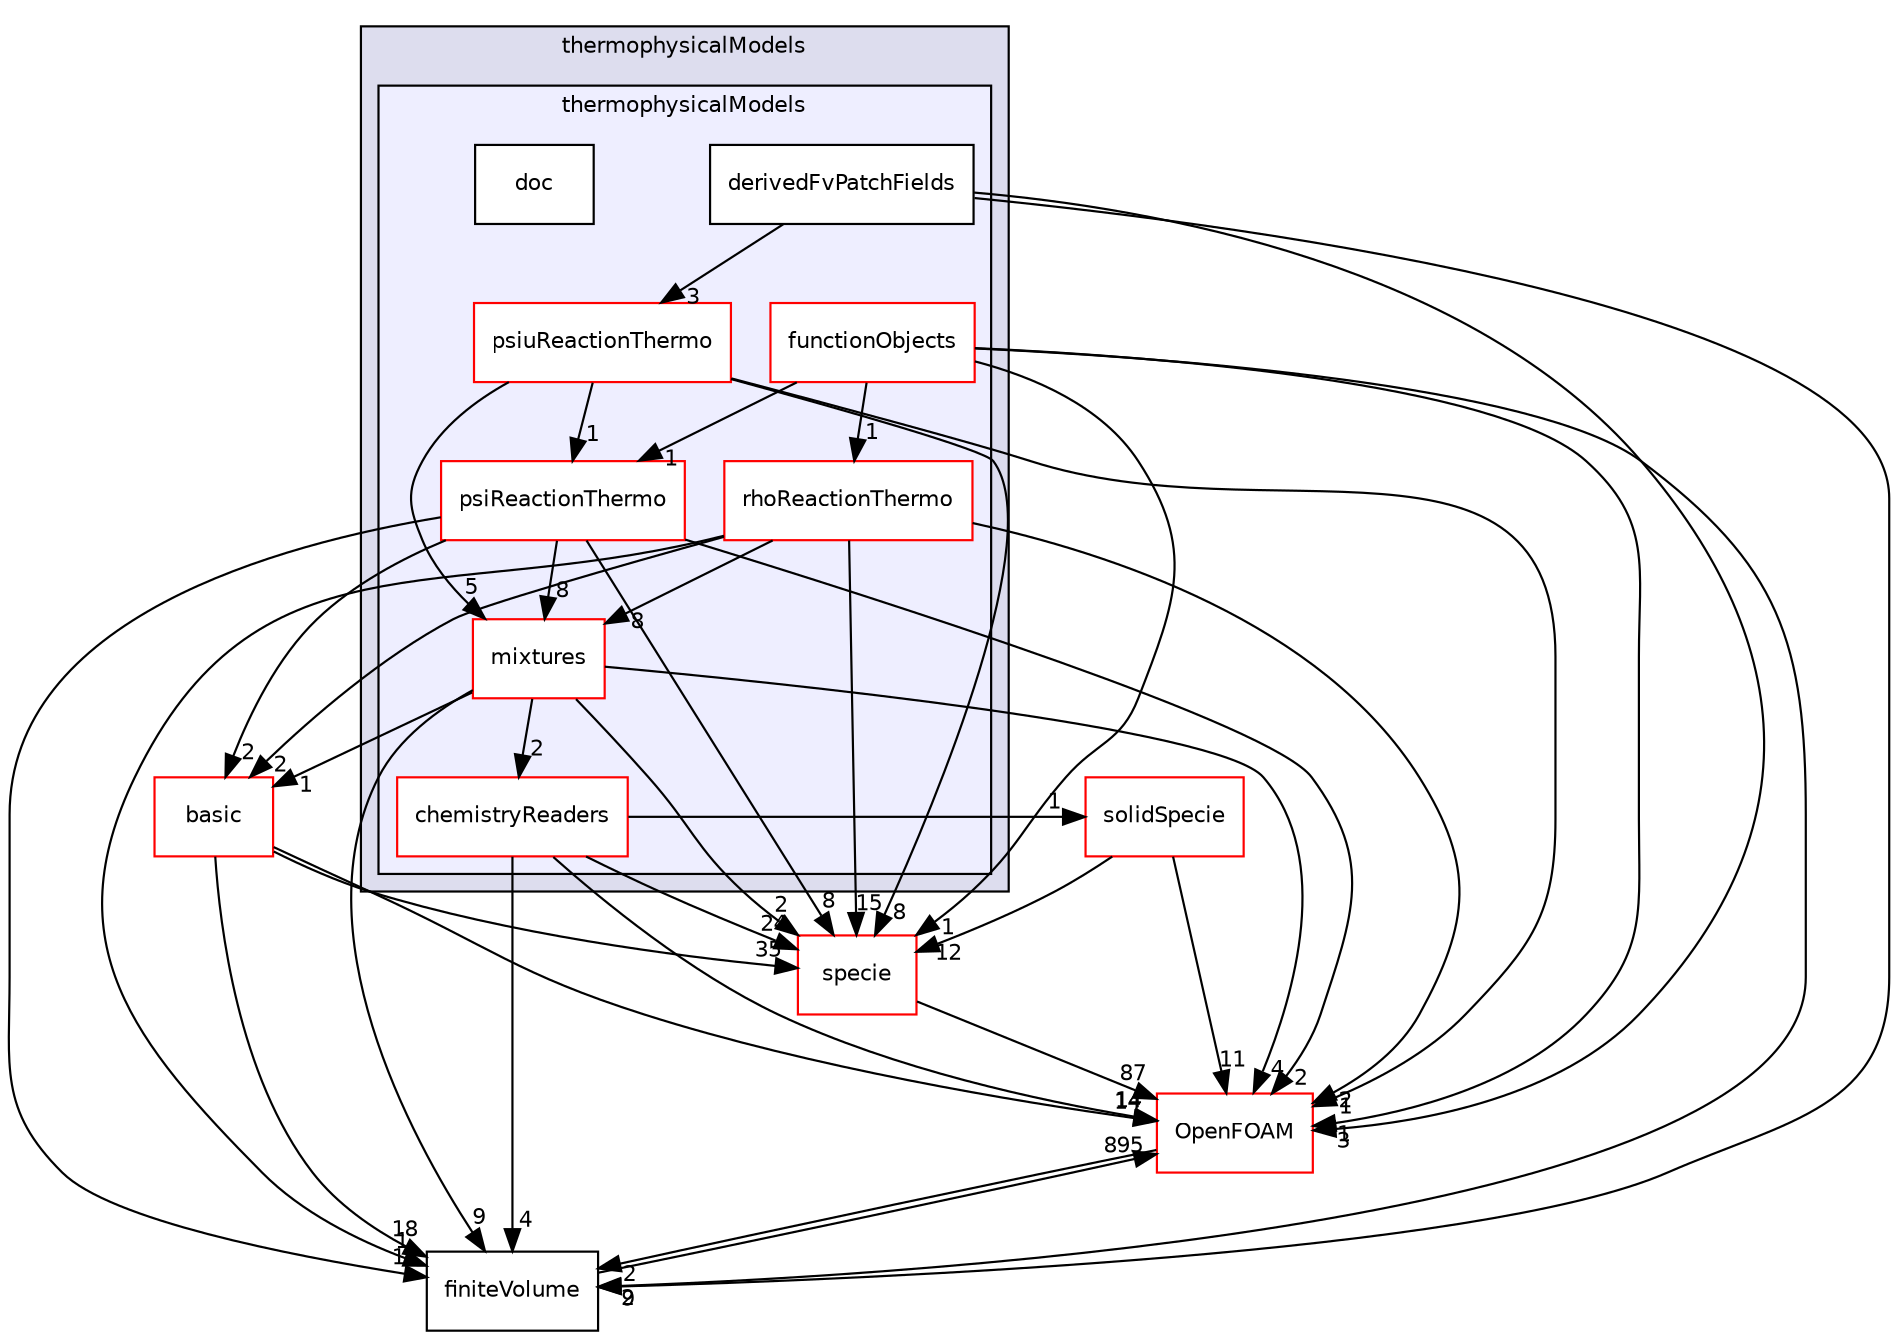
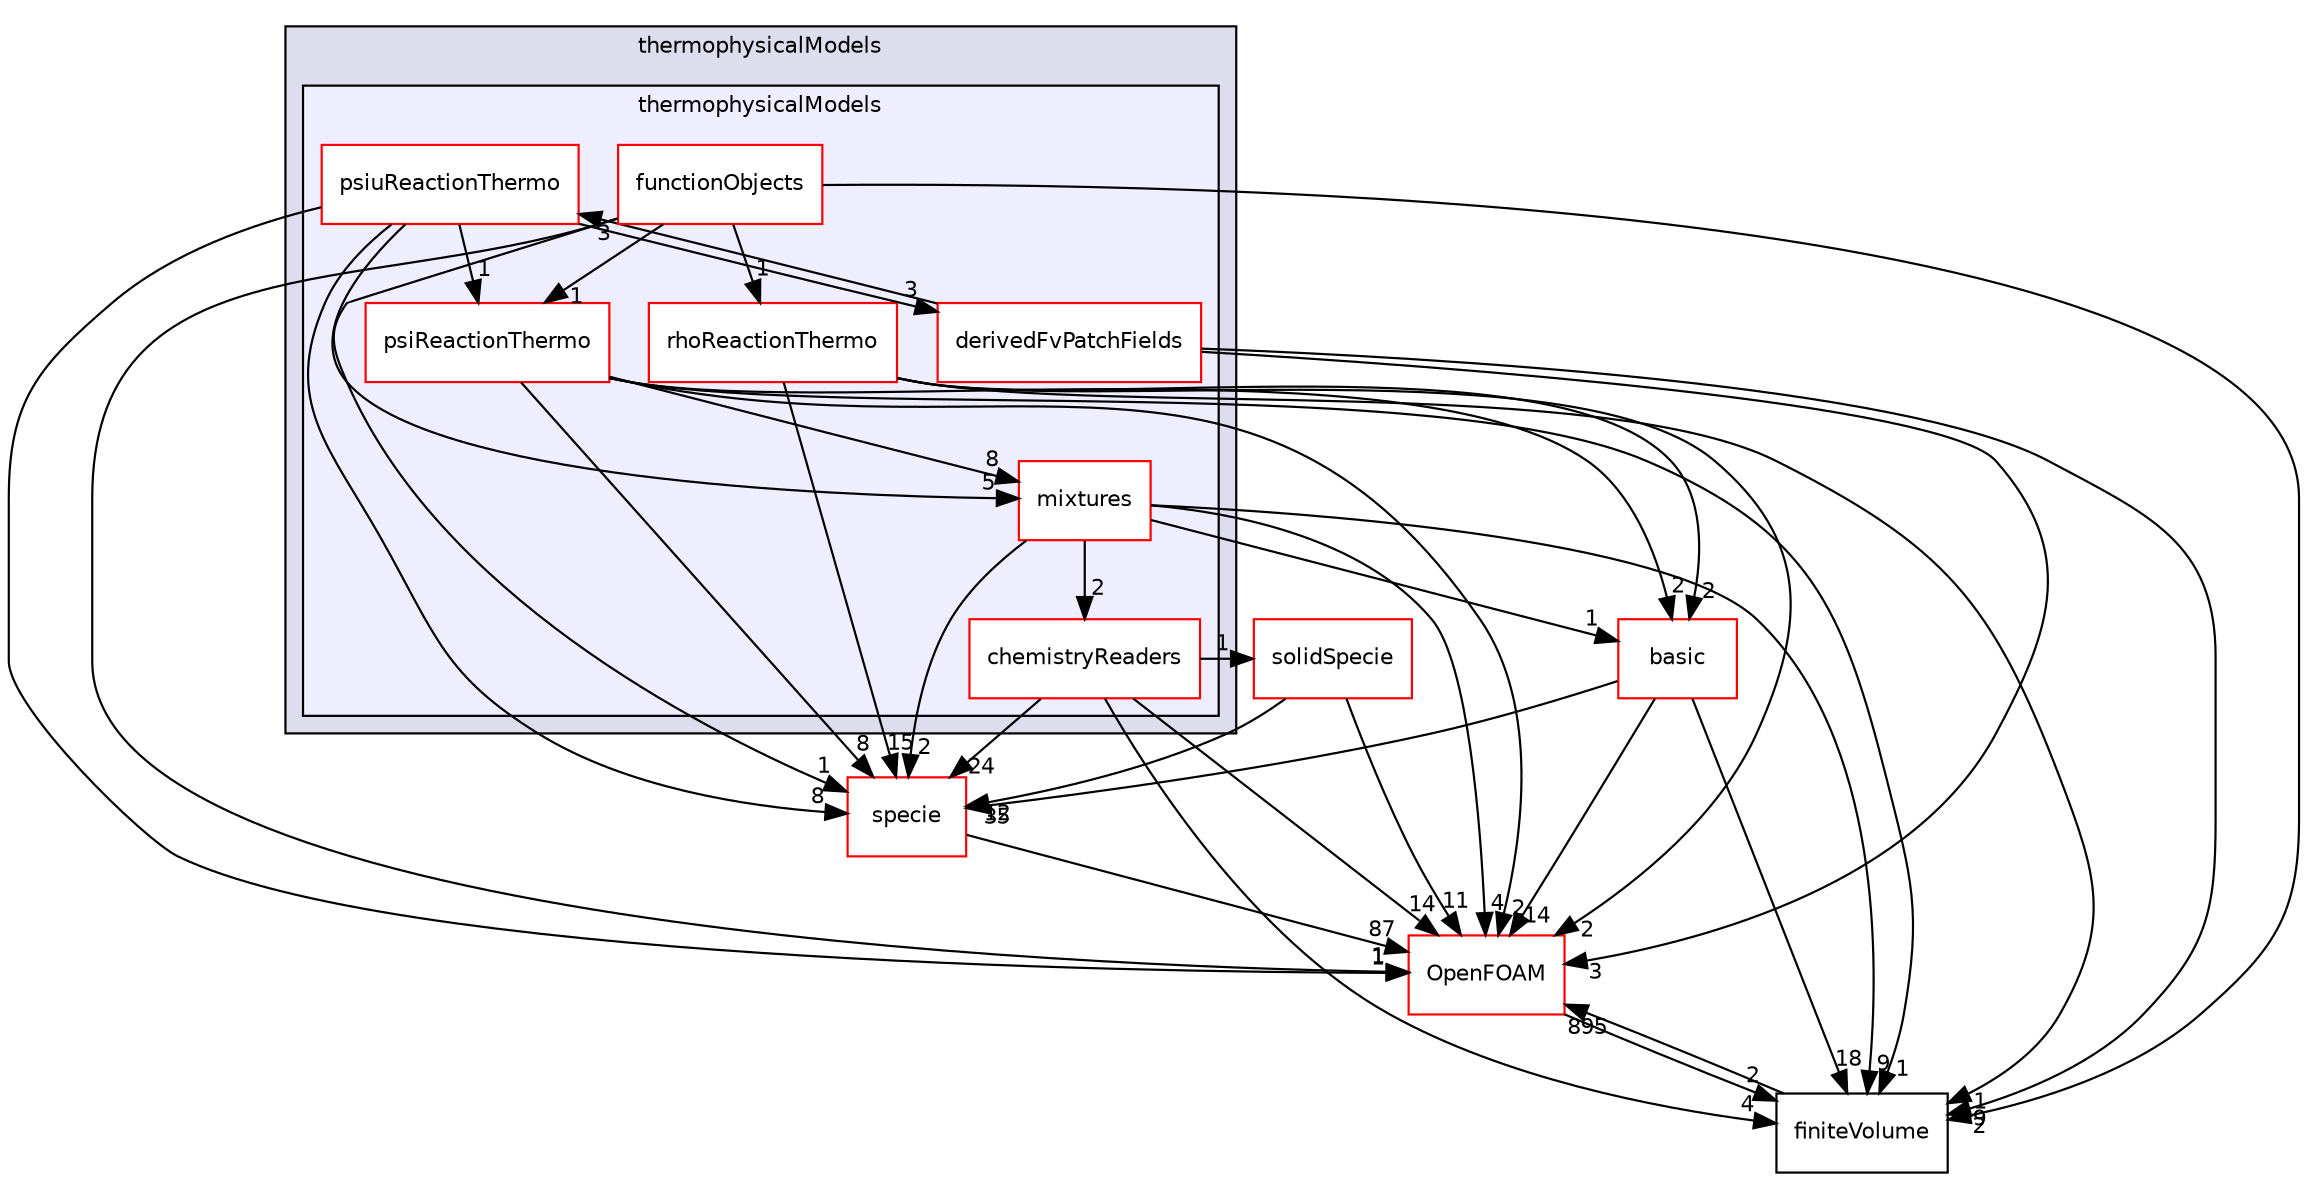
(534, 184) -> none
(842, 184) -> (1069, 343)
none -> (747, 266)
(699, 577) -> none
